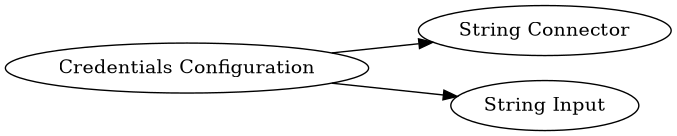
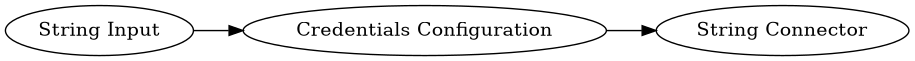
(388, 89) -> (211, 31)
